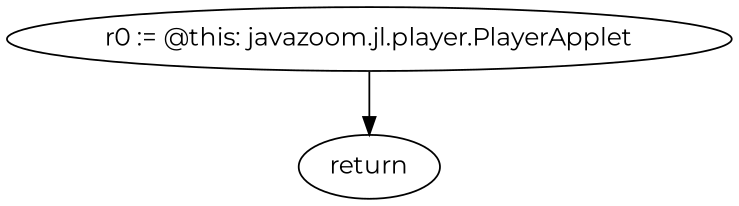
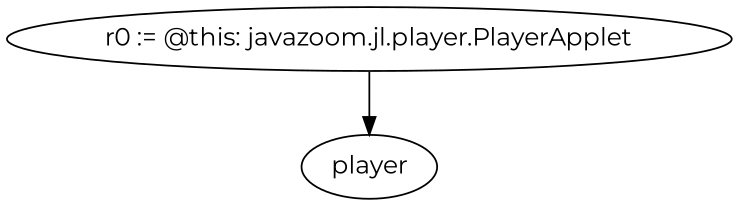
(369, 167) -> (369, 167)
